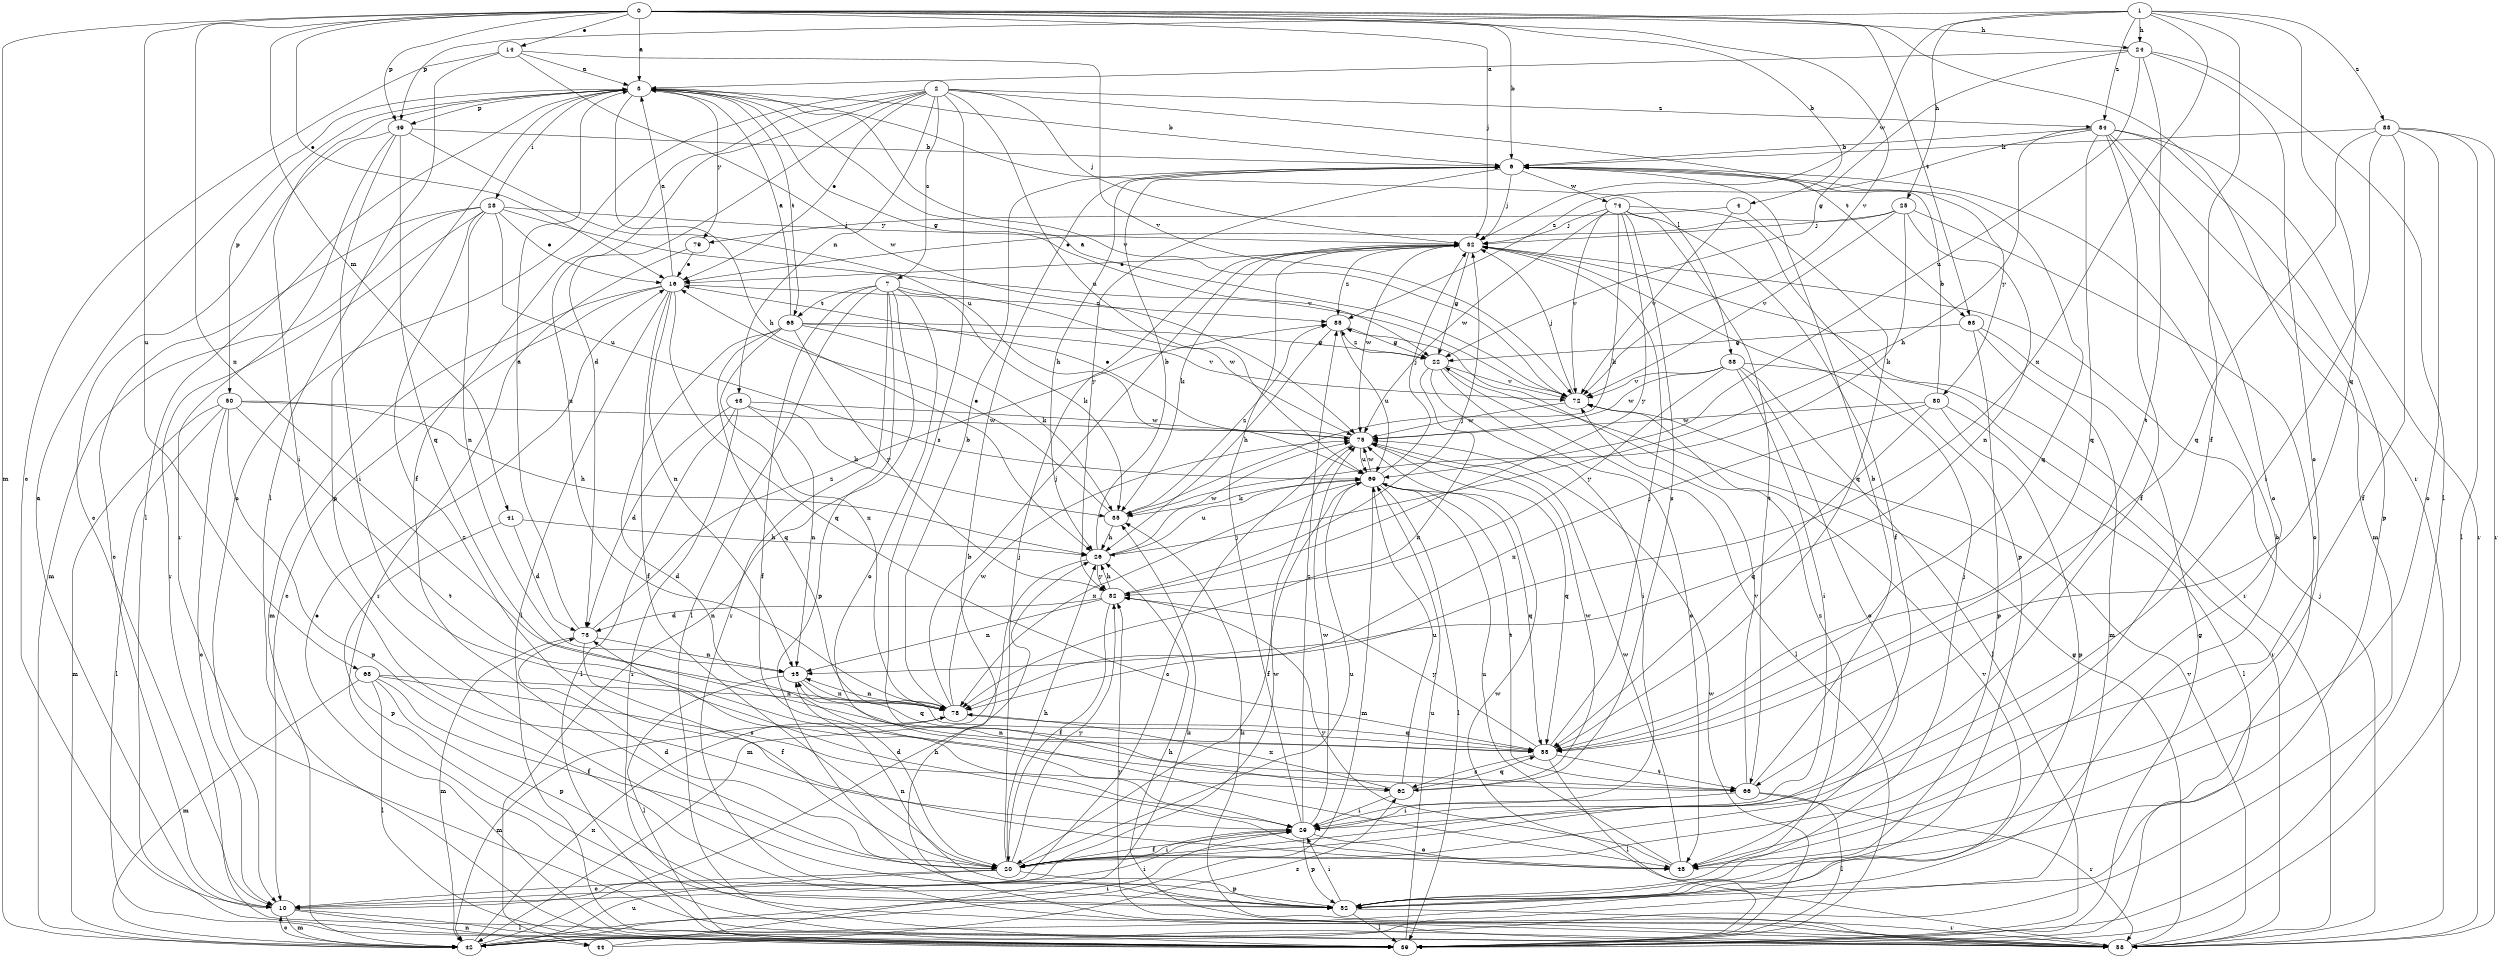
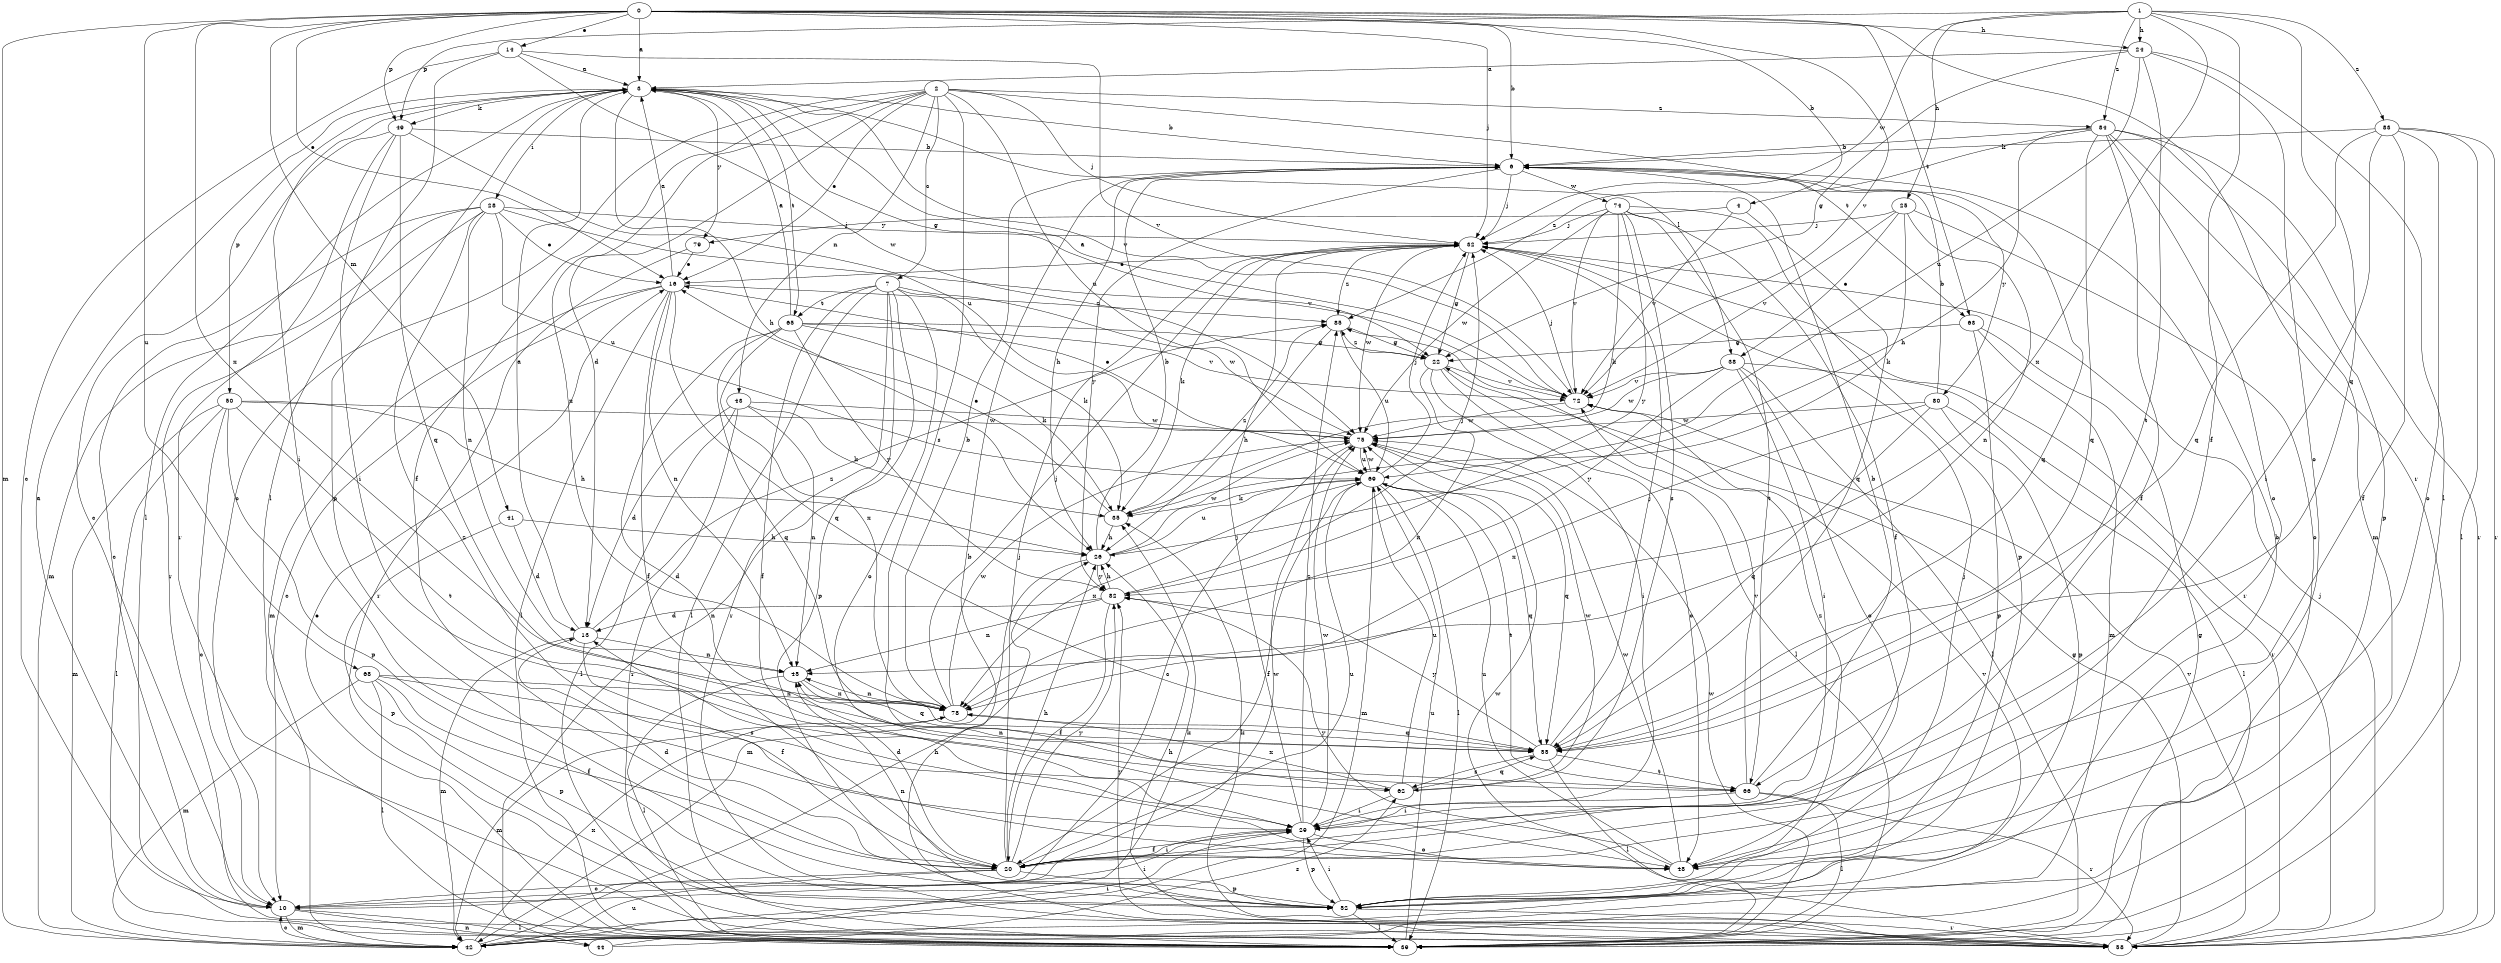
(480, 108) -> (480, 108)
(1291, 234) -> (1825, 295)
(585, 635) -> (585, 635)
